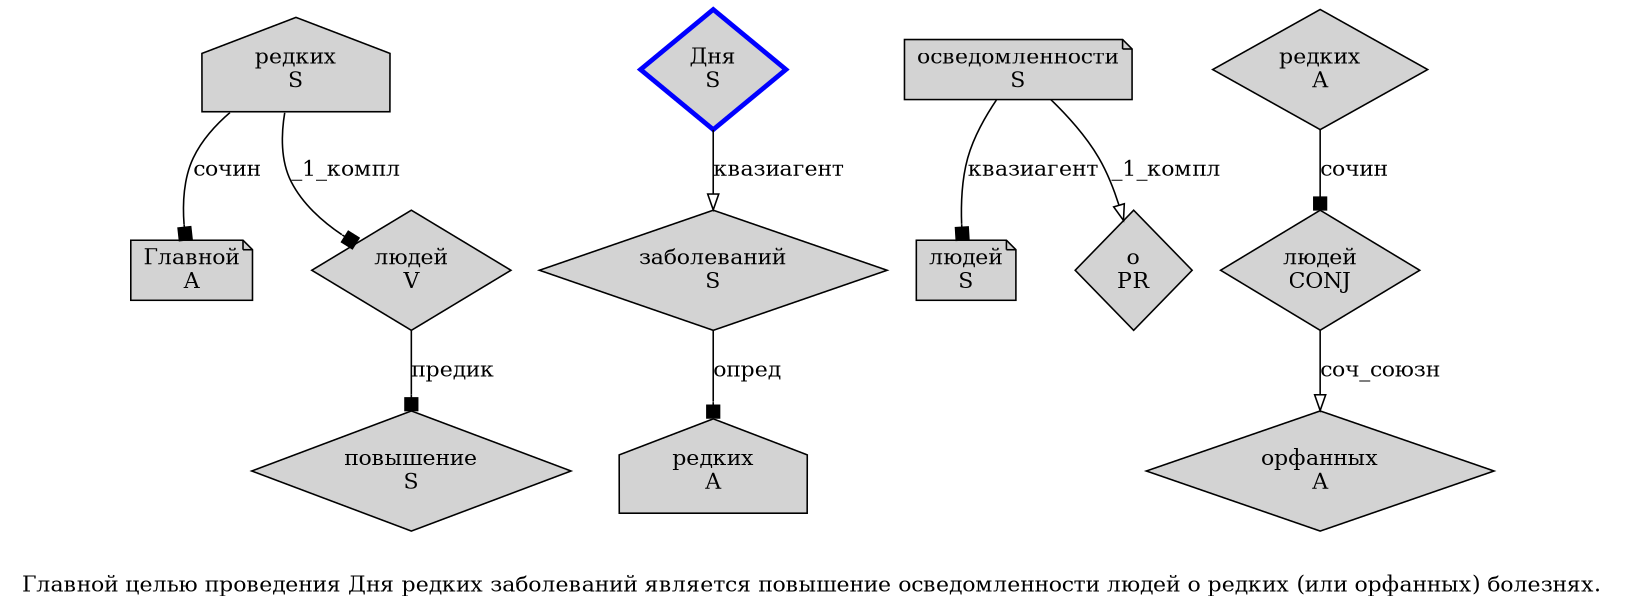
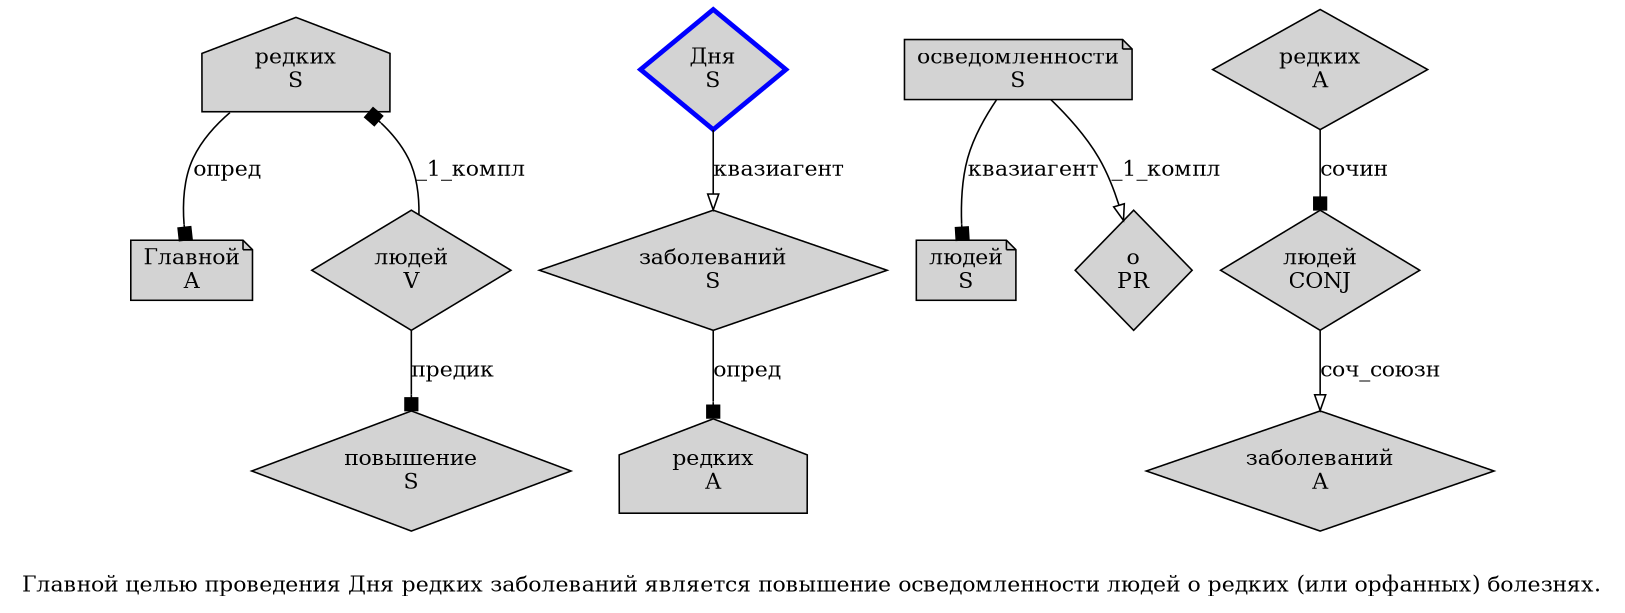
(227, 170) -> (227, 170)
(292, 183) -> (411, 164)
(1320, 471) -> (1320, 471)
